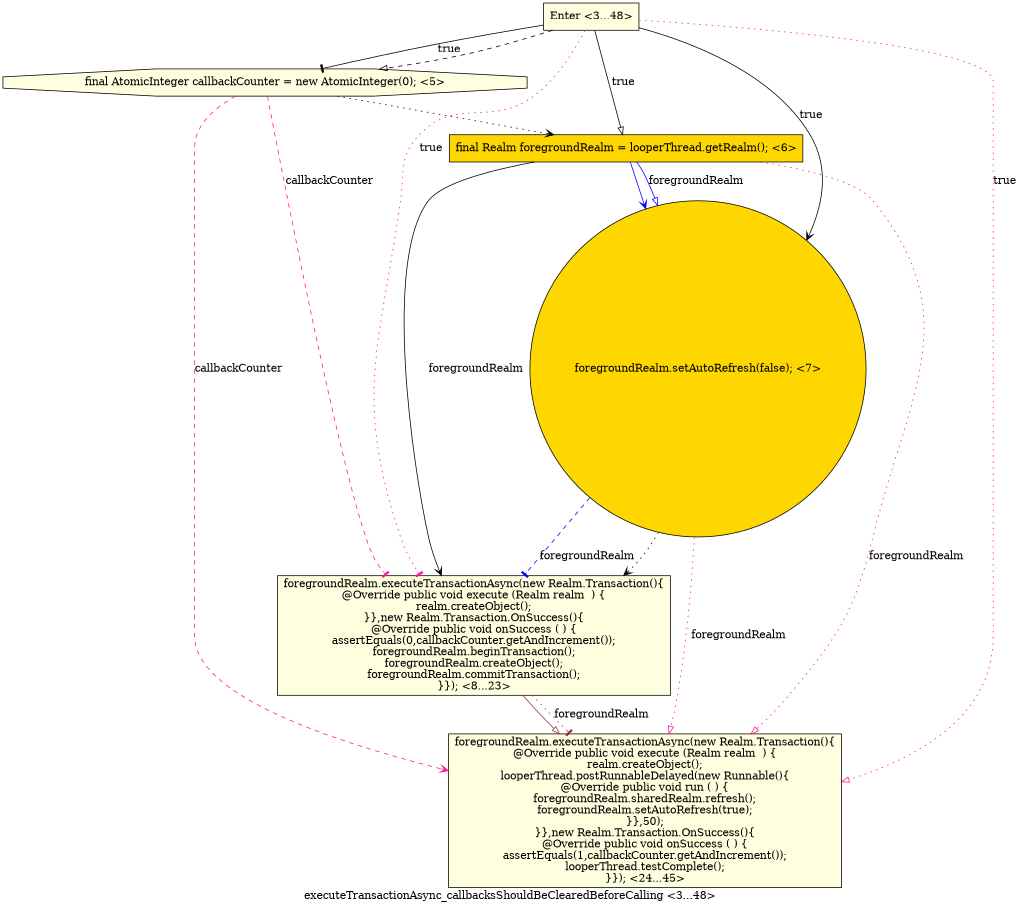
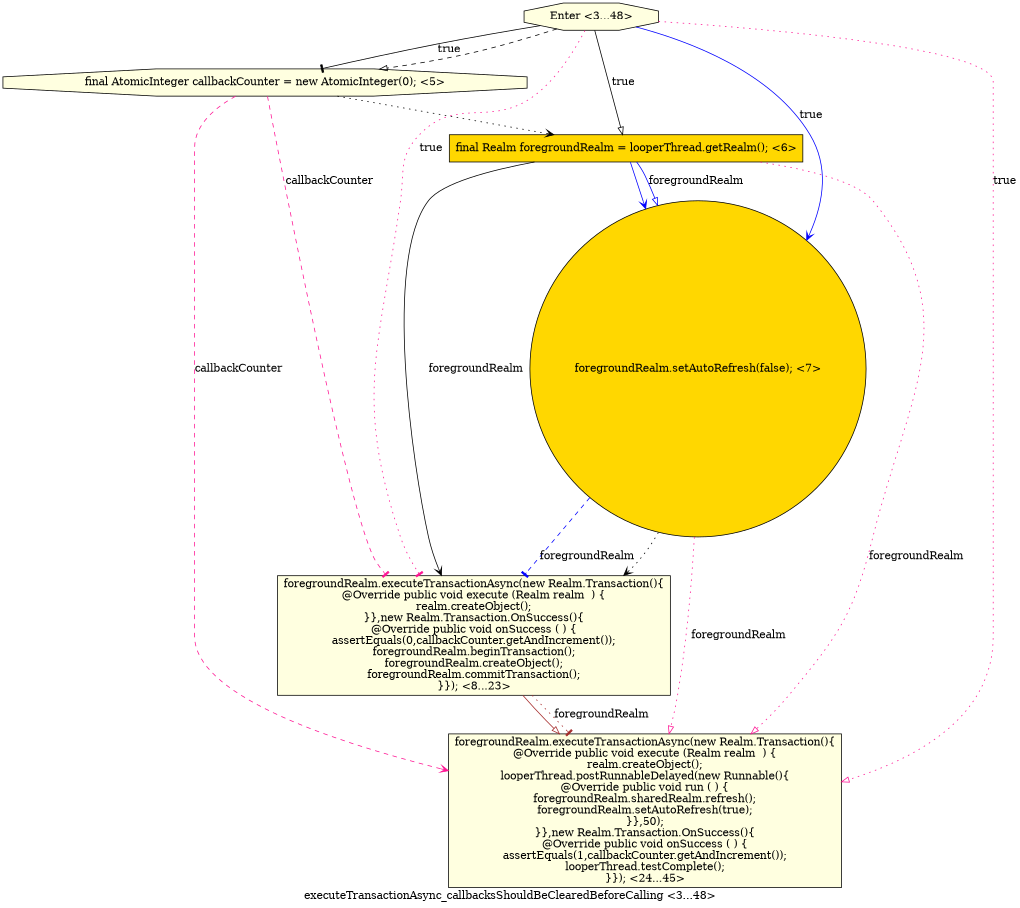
(591, 17) -> (591, 17)
(776, 95) -> (775, 94)
